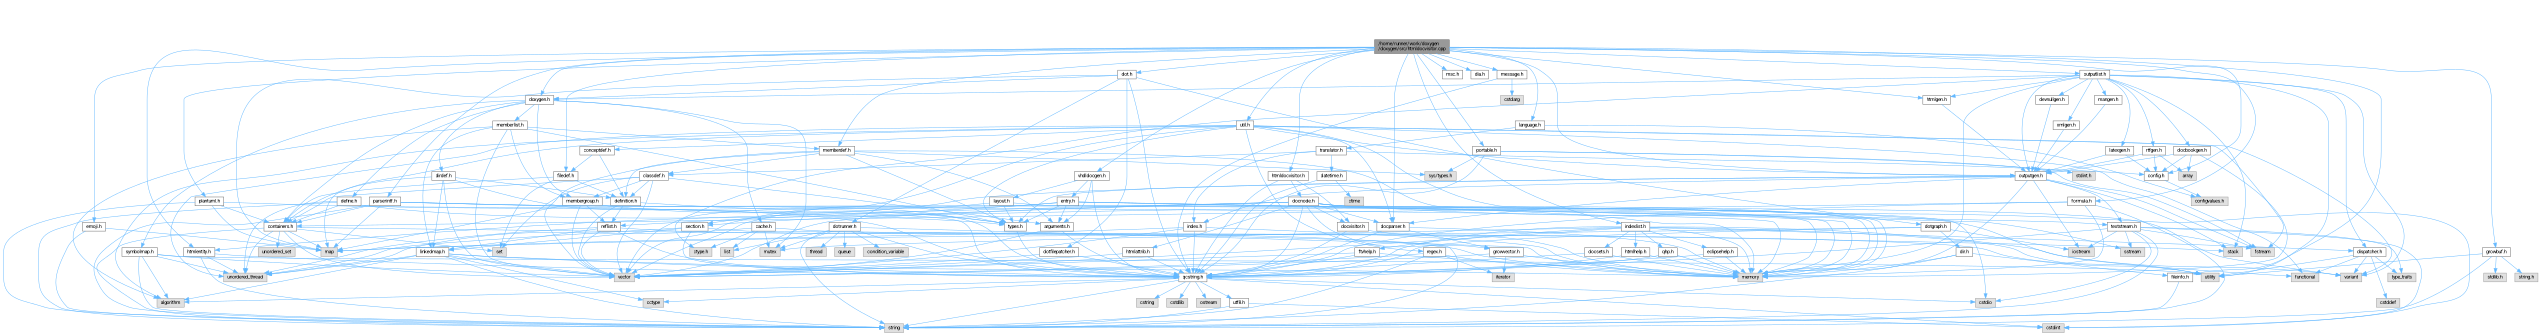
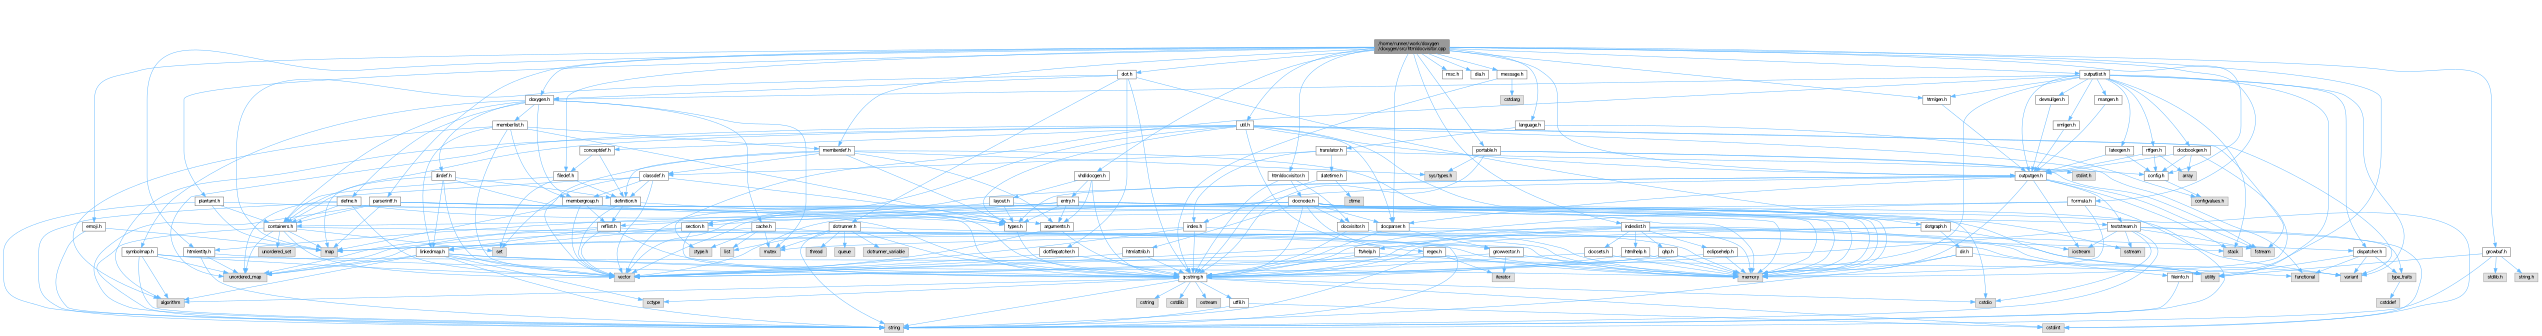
(886, 252) -> (886, 252)
none -> (471, 268)
(2378, 275) -> (2396, 288)
(245, 277) -> (245, 277)
